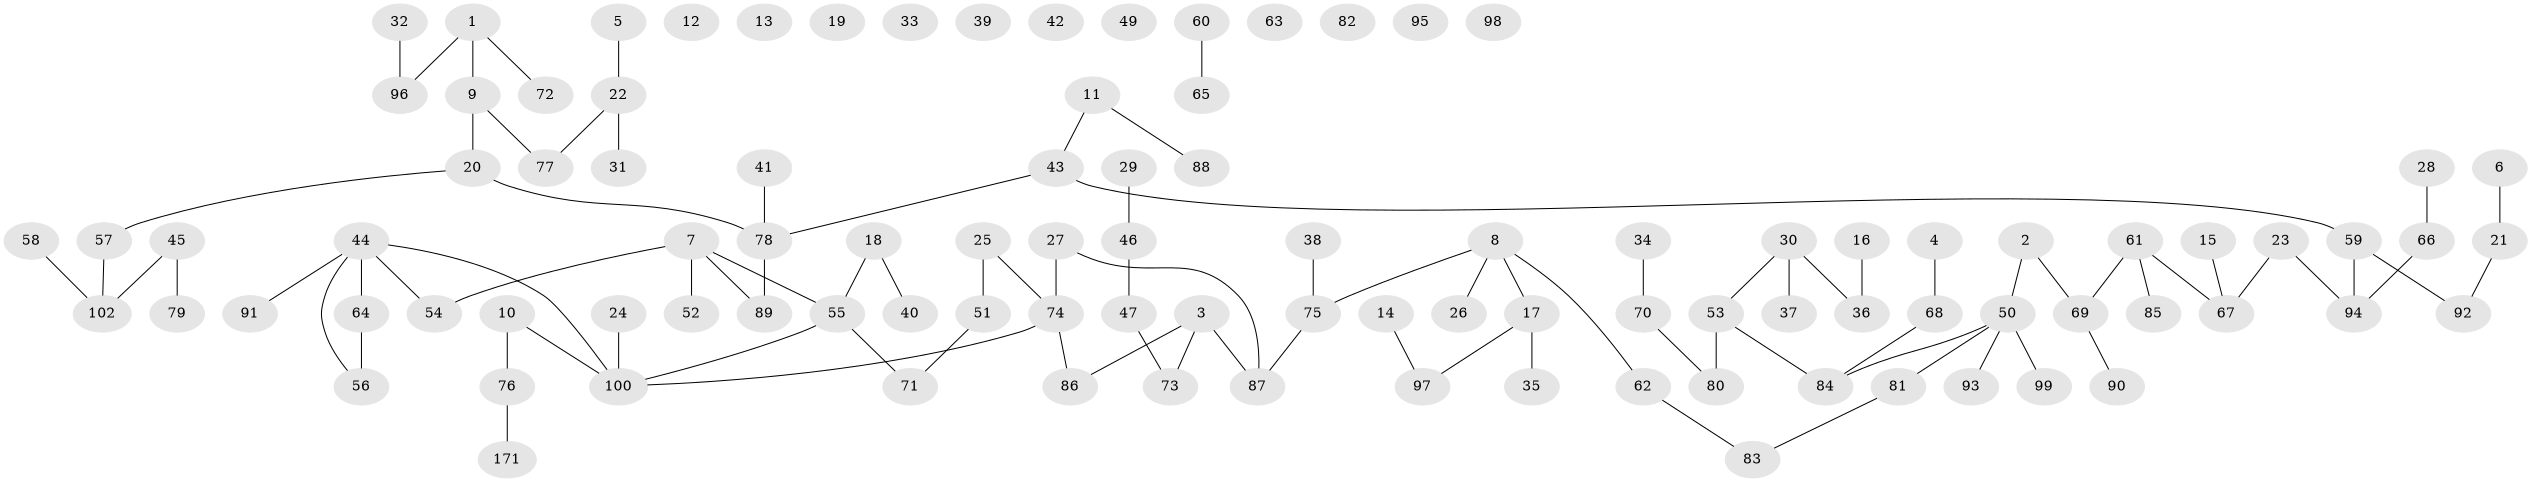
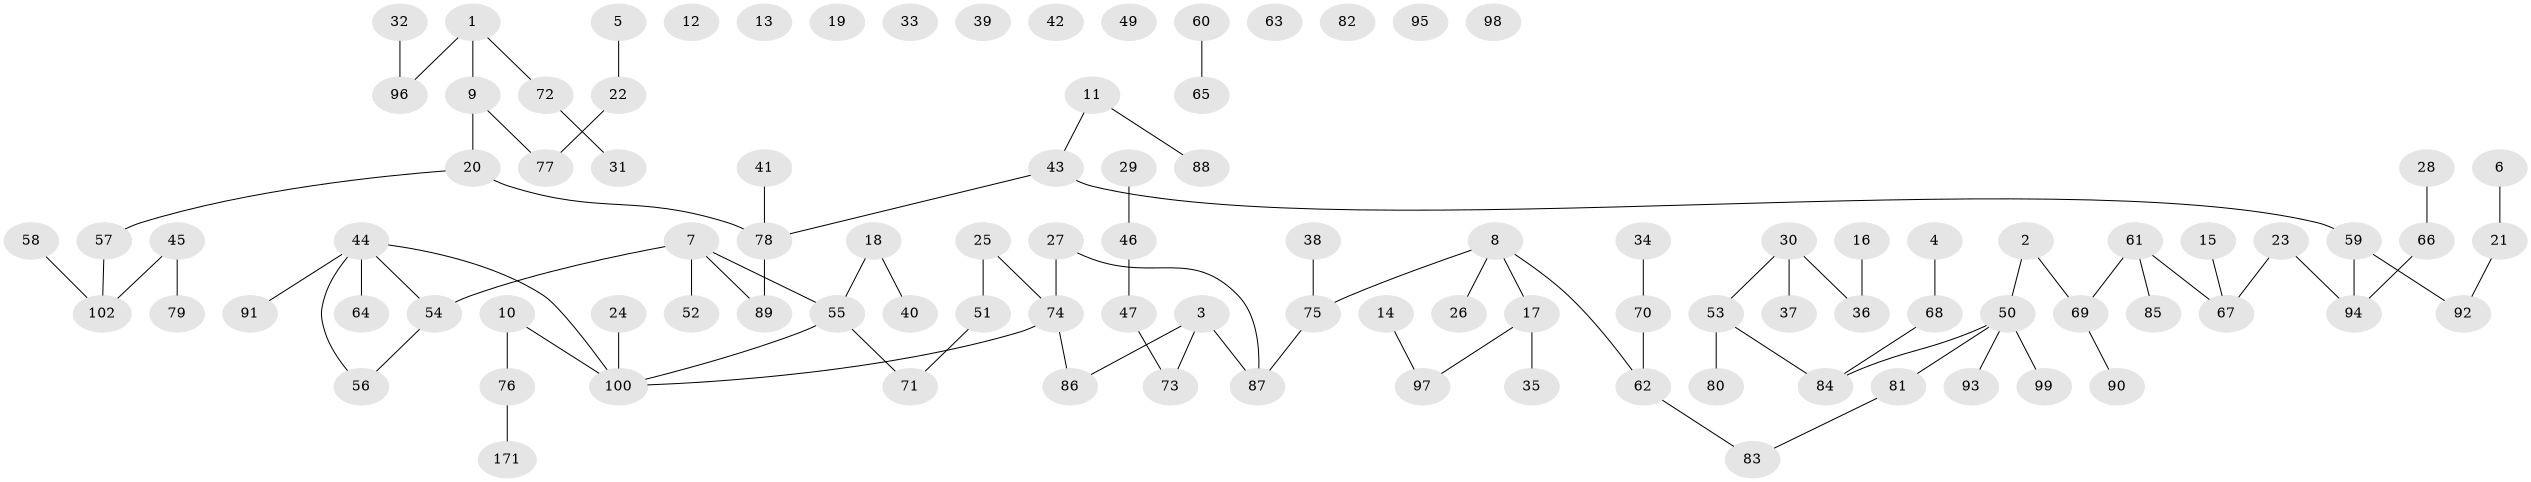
(619, 132) -> (578, 127)
(361, 350) -> (398, 350)
(1680, 350) -> (1643, 350)
